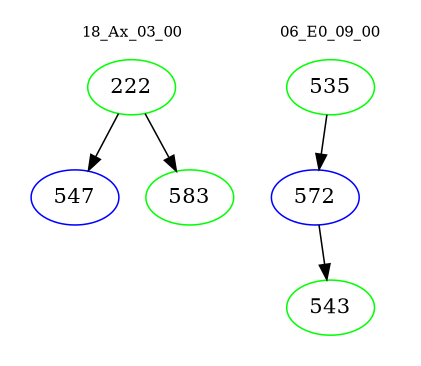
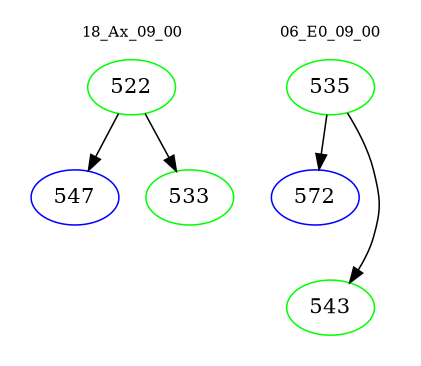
(132, 33) -> (132, 33)
(132, 87) -> (132, 87)
(190, 197) -> (190, 197)
(322, 245) -> (378, 190)
